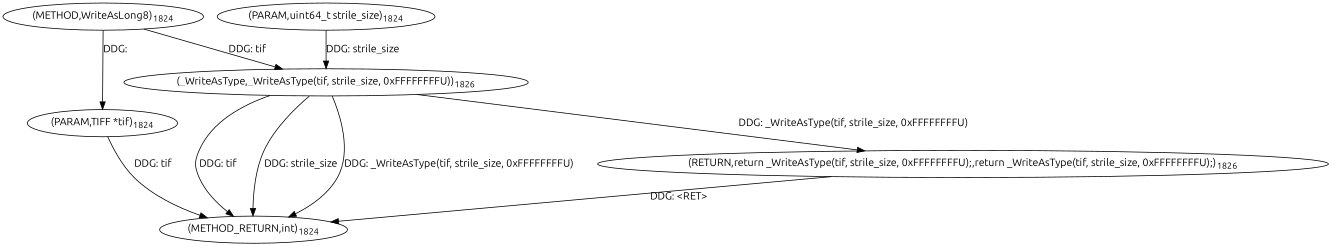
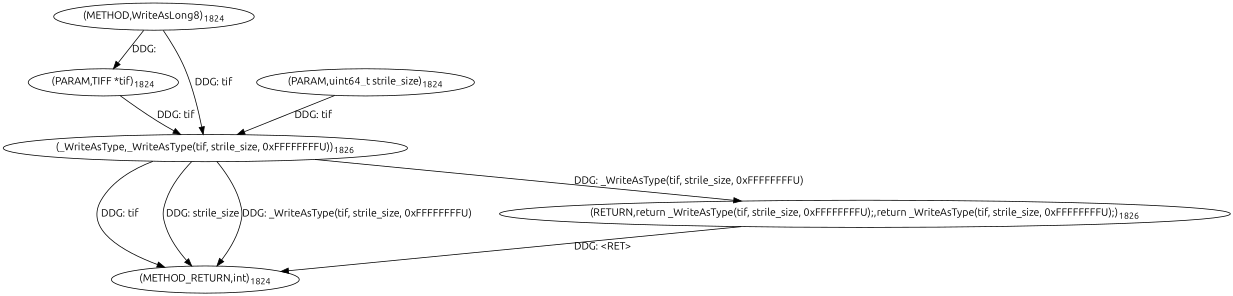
(363, 49) -> (313, 115)
(145, 187) -> (147, 114)
